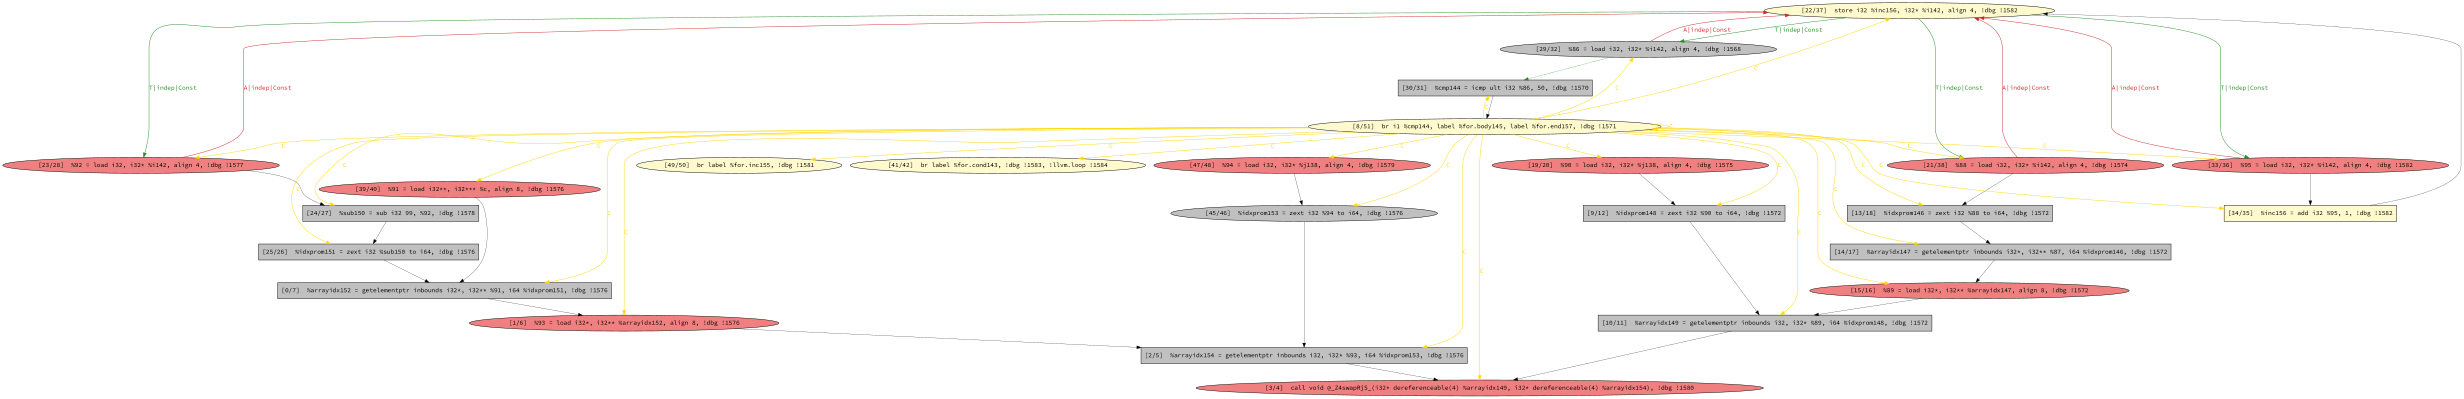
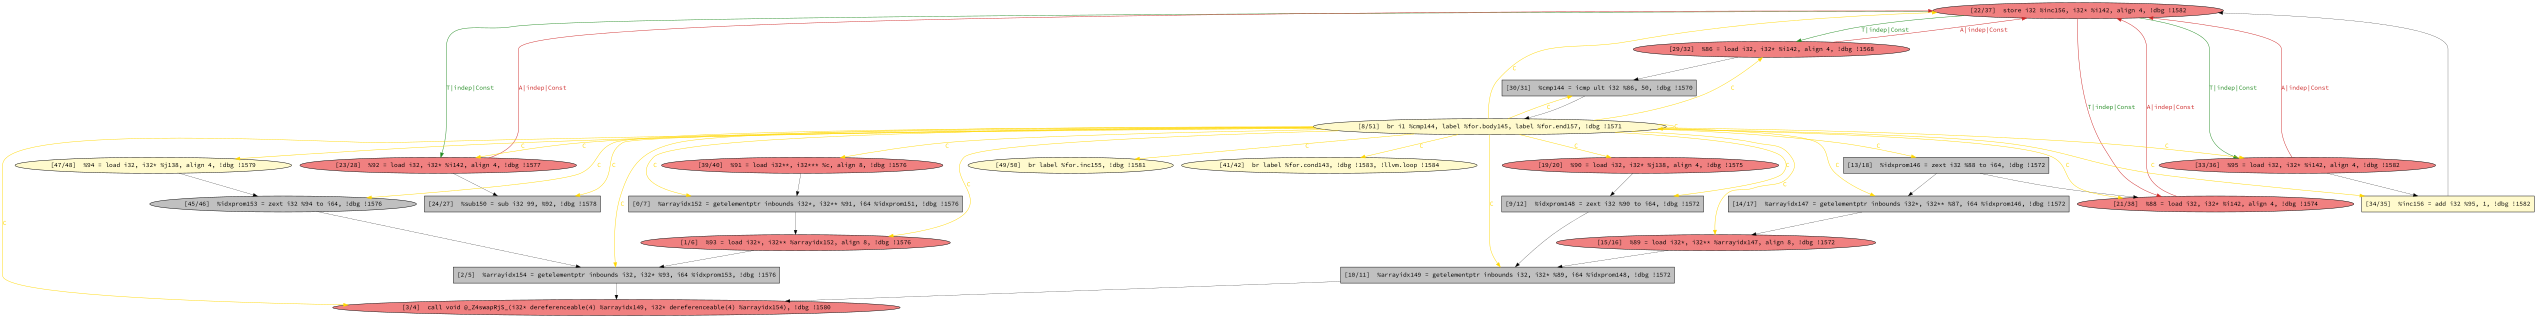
(1909, 11) -> (2078, 11)
(1638, 49) -> (1772, 49)
(1569, 68) -> (1688, 68)
(1935, 91) -> (2091, 121)
(1292, 165) -> (153, 165)
(1990, 188) -> (2056, 188)
(369, 252) -> none
